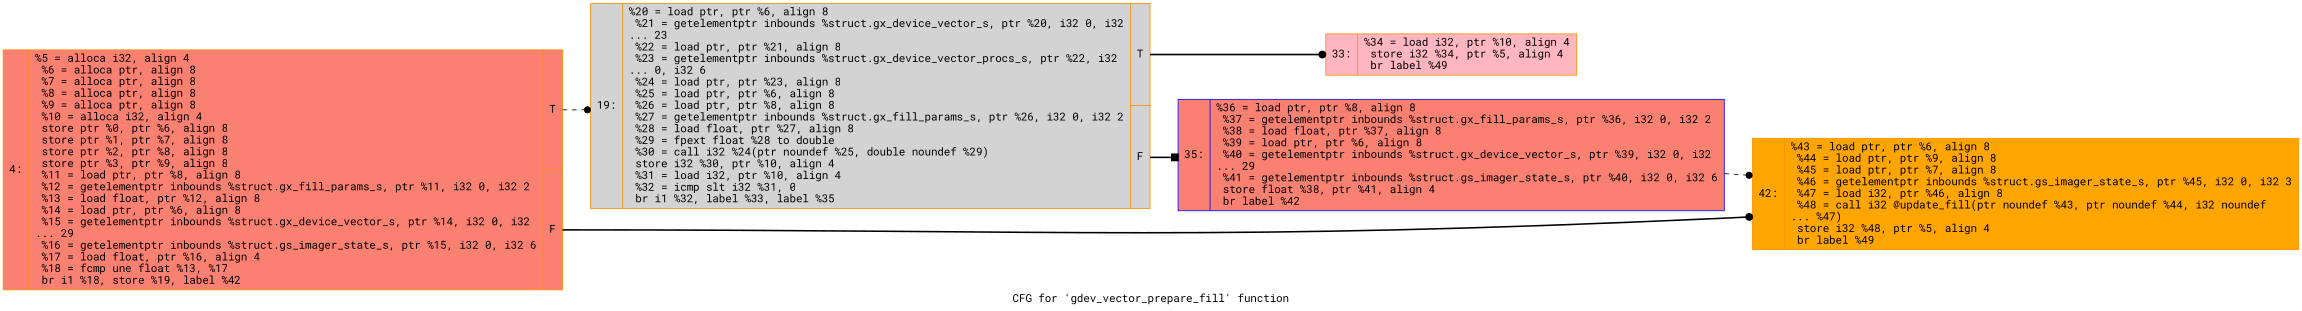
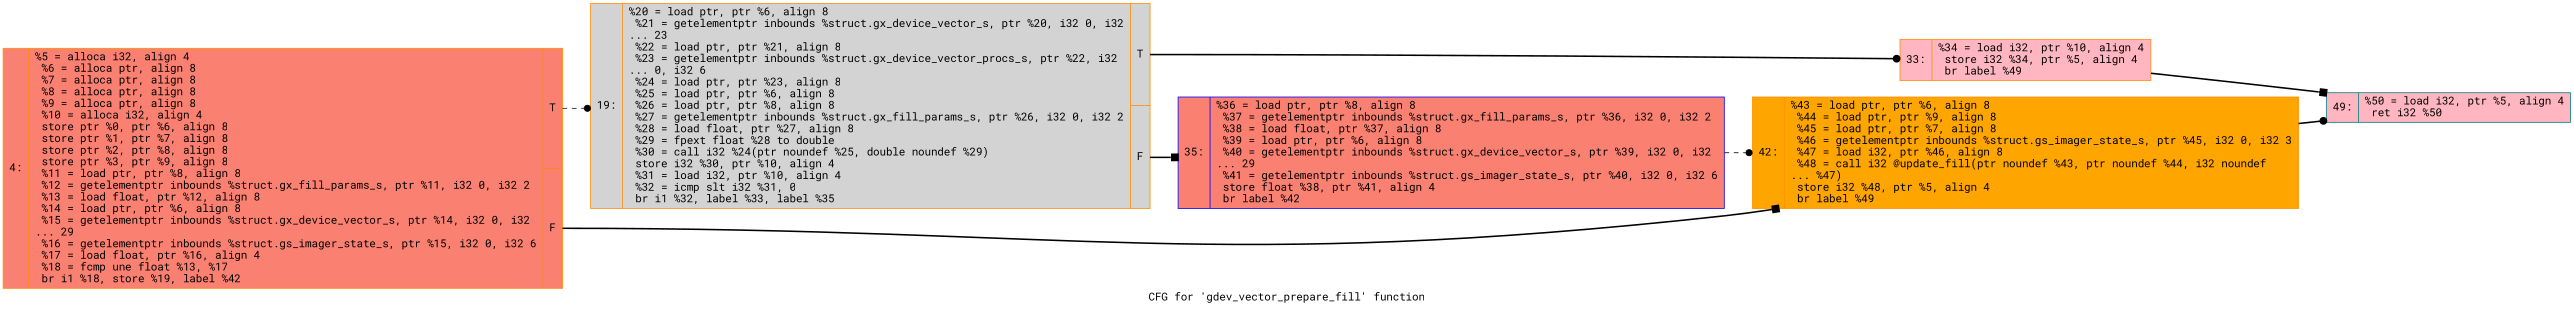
none -> (2449, 108)
(1154, 233) -> (1167, 243)
